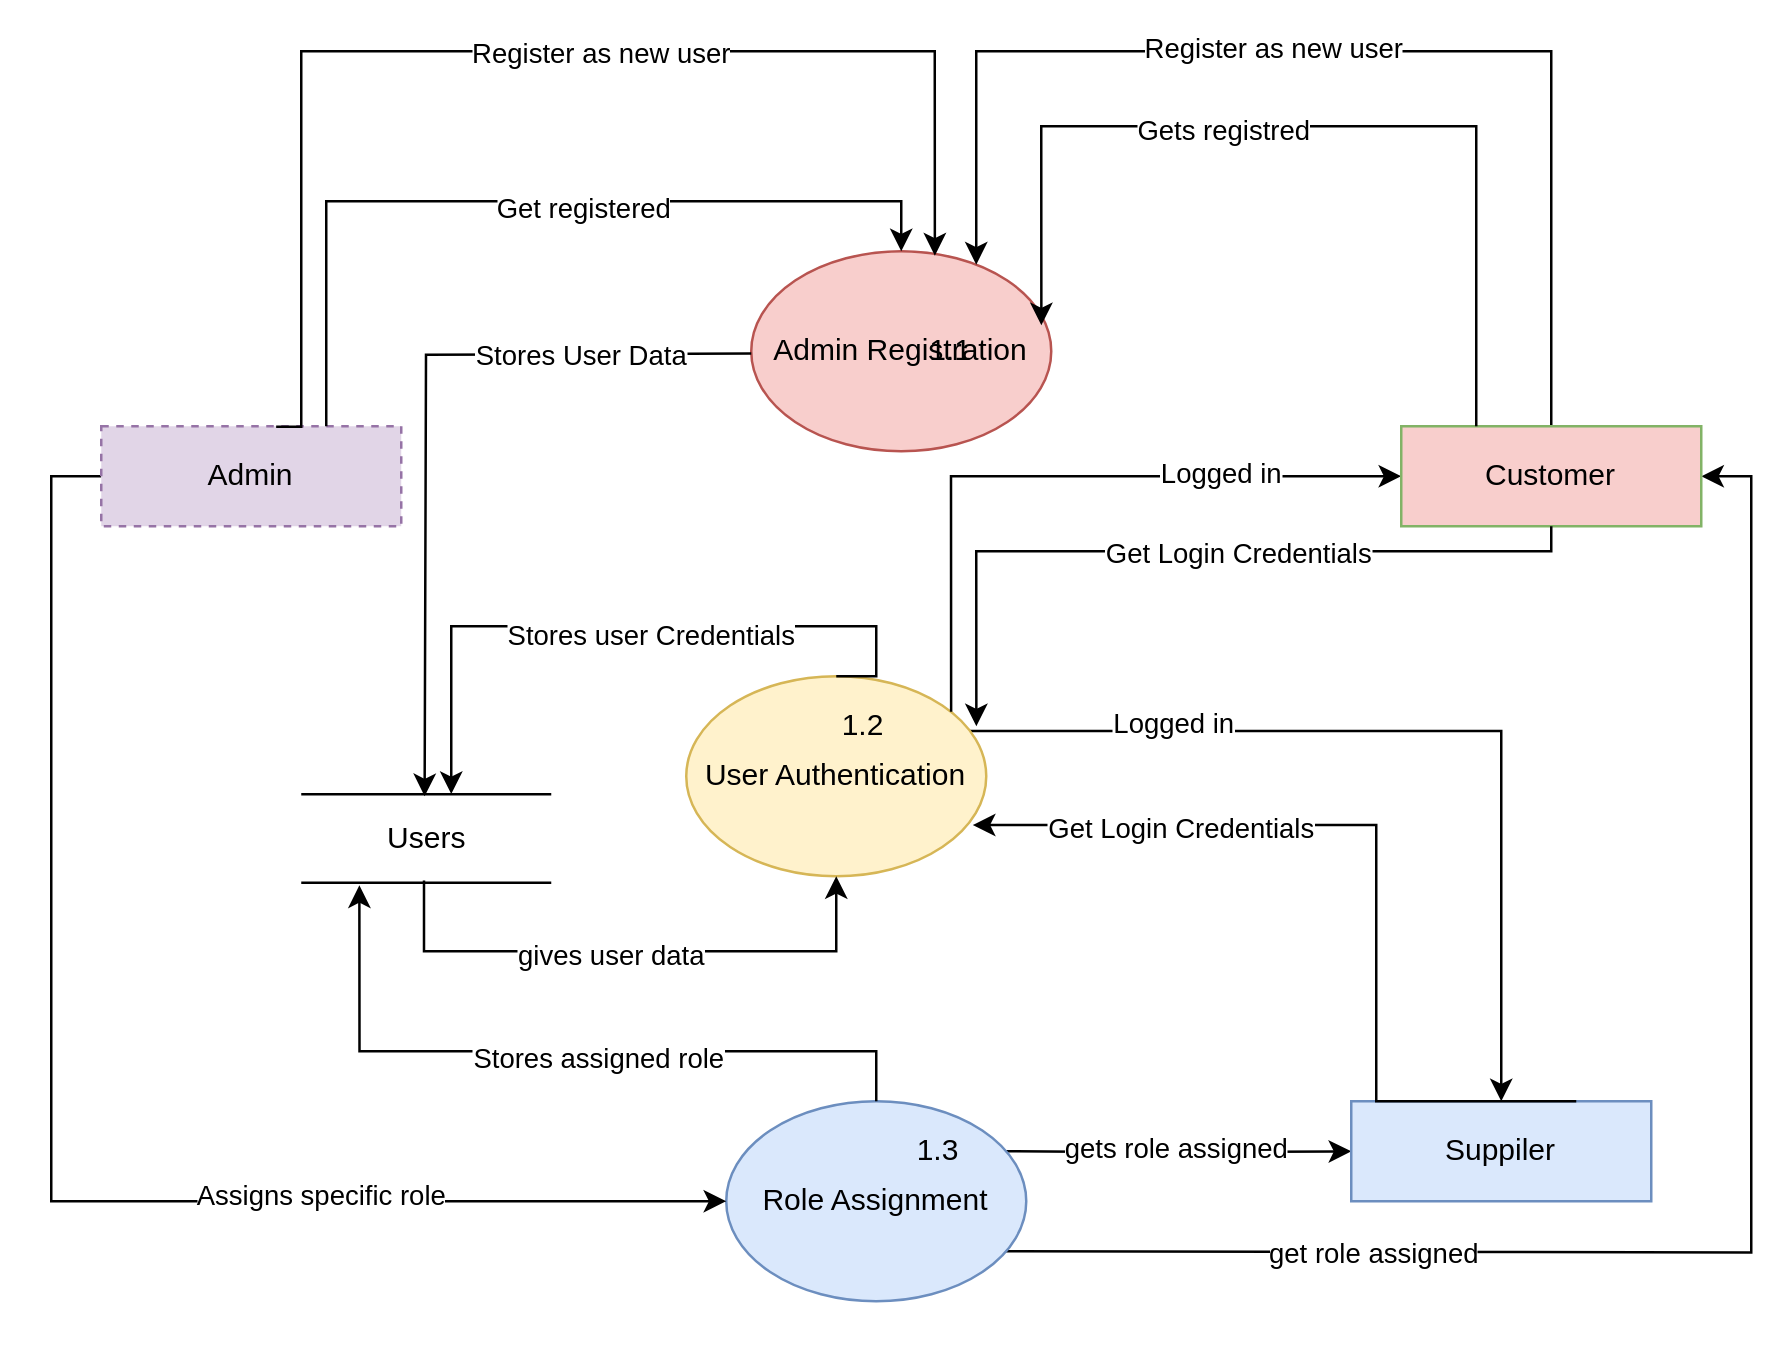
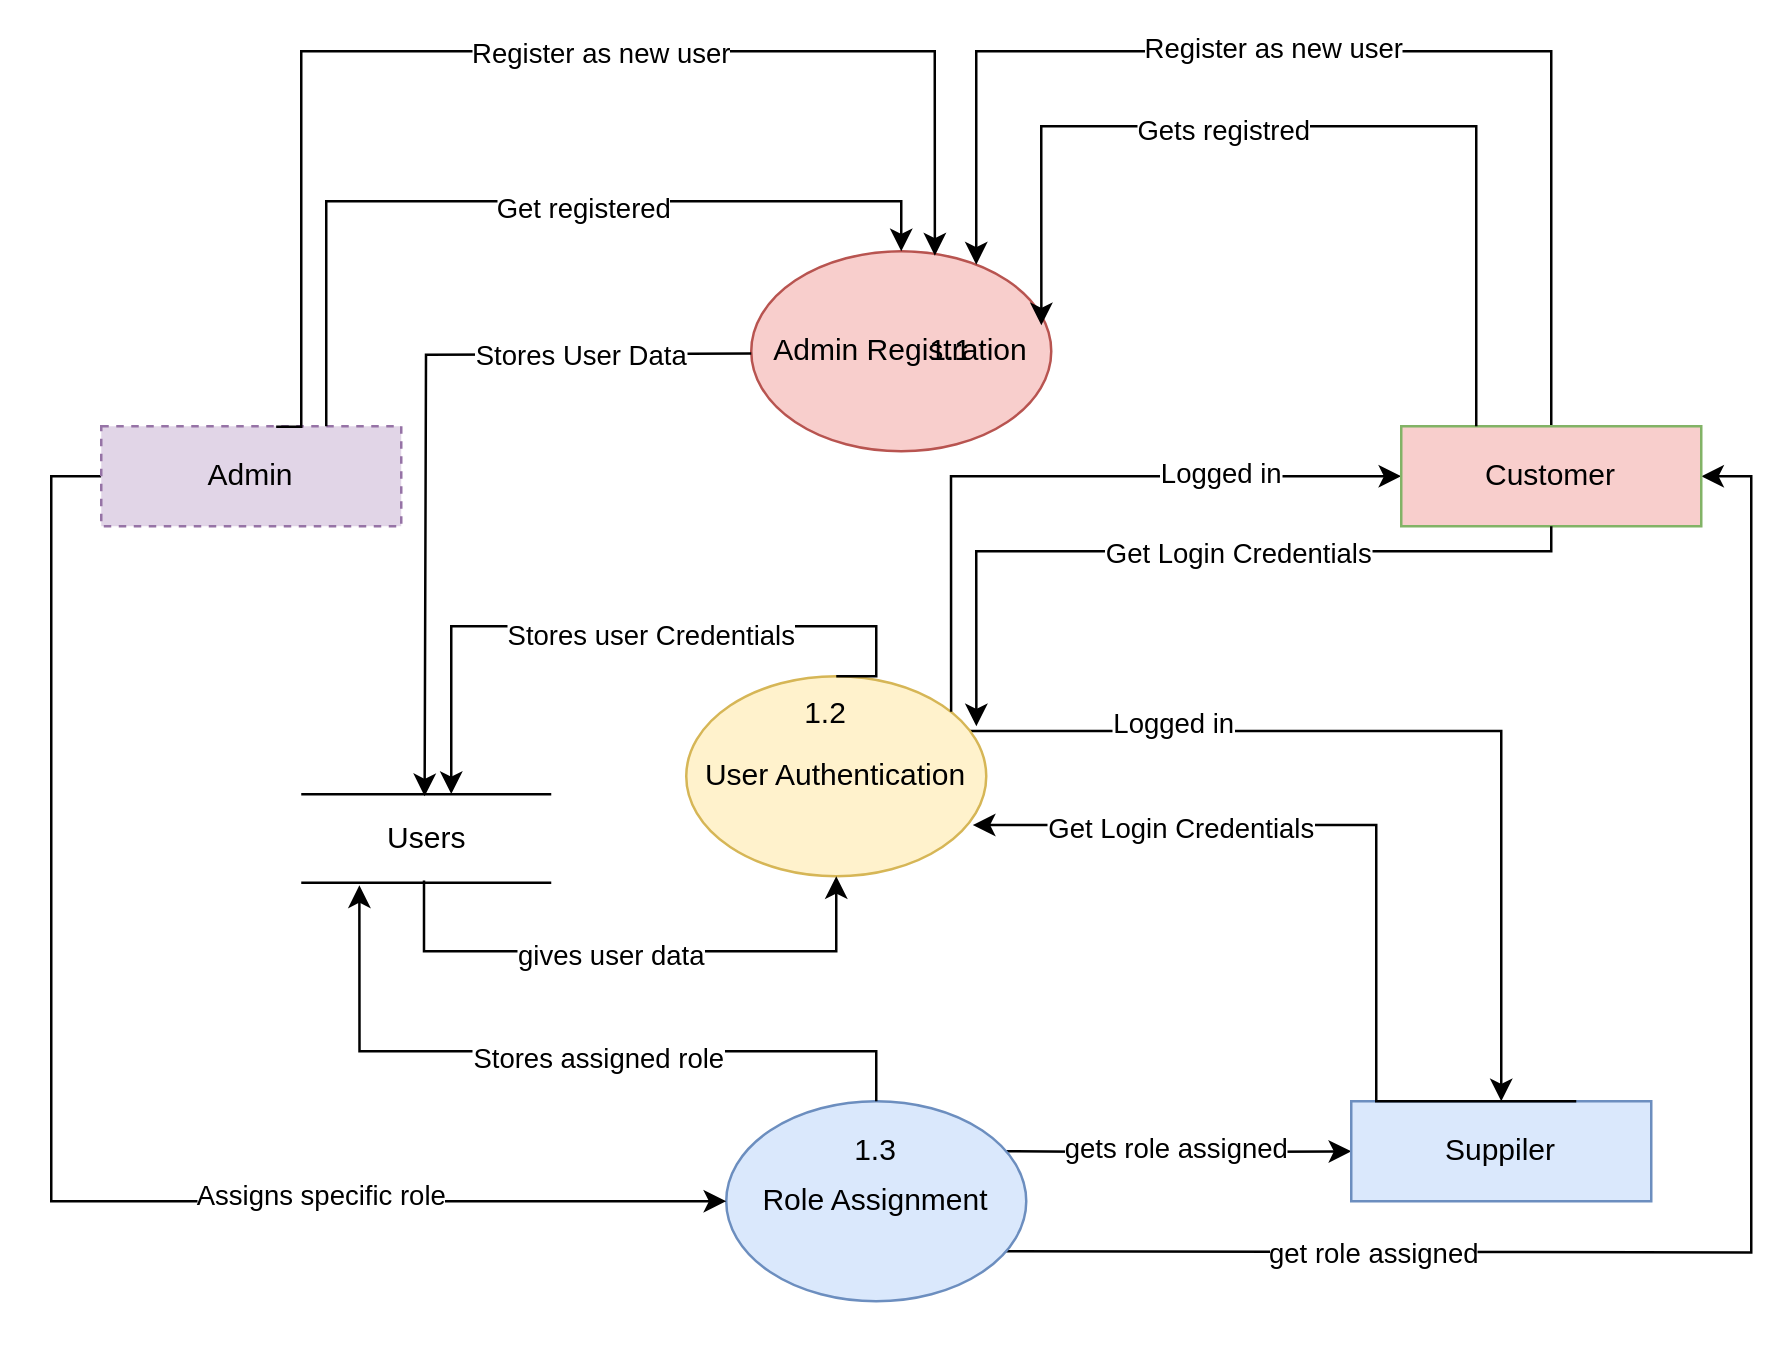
(864, 726) -> (826, 714)
(939, 1151) -> (876, 1151)
